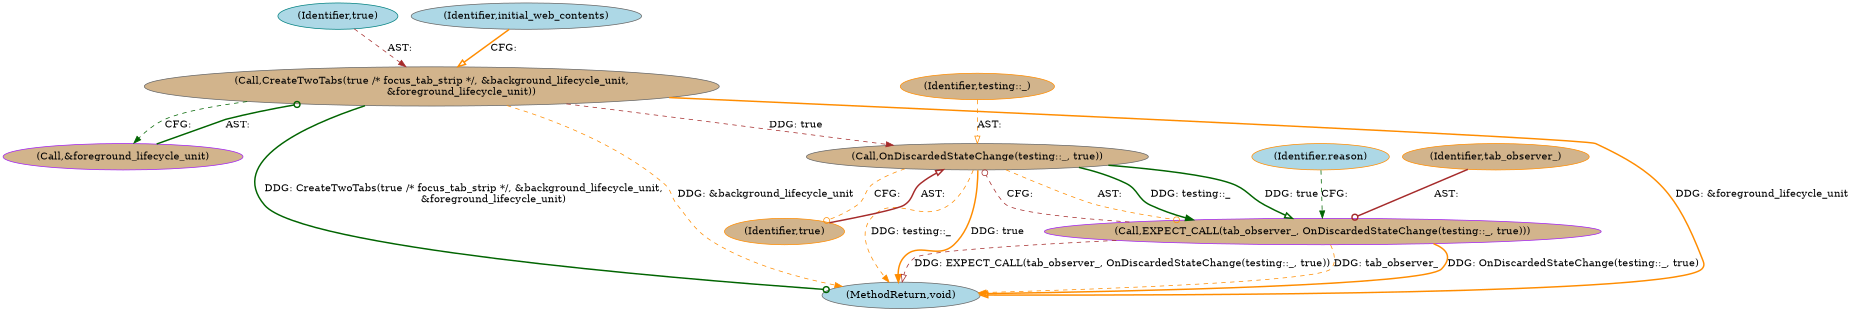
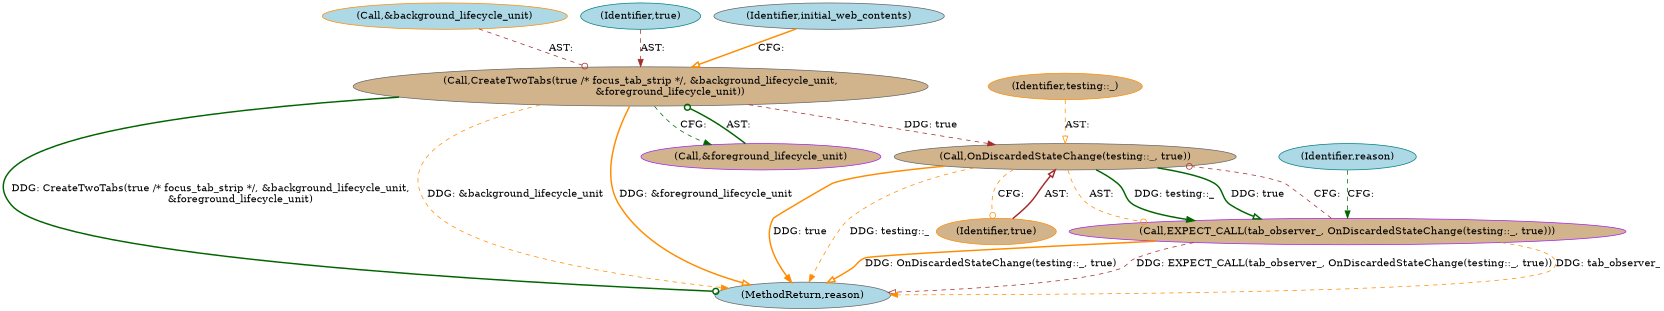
none -> (445, 16)
(1321, 157) -> (1348, 157)
(1496, 157) -> none
(901, 295) -> (803, 295)
